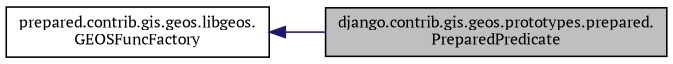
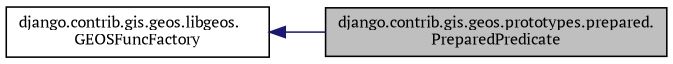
(138, 32) -> (138, 32)
